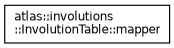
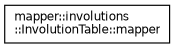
(87, 24) -> (87, 24)
